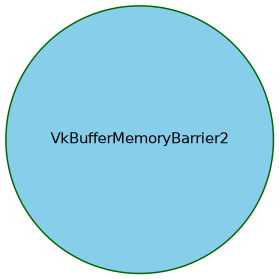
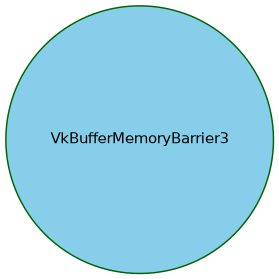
(140, 140) -> (140, 140)
